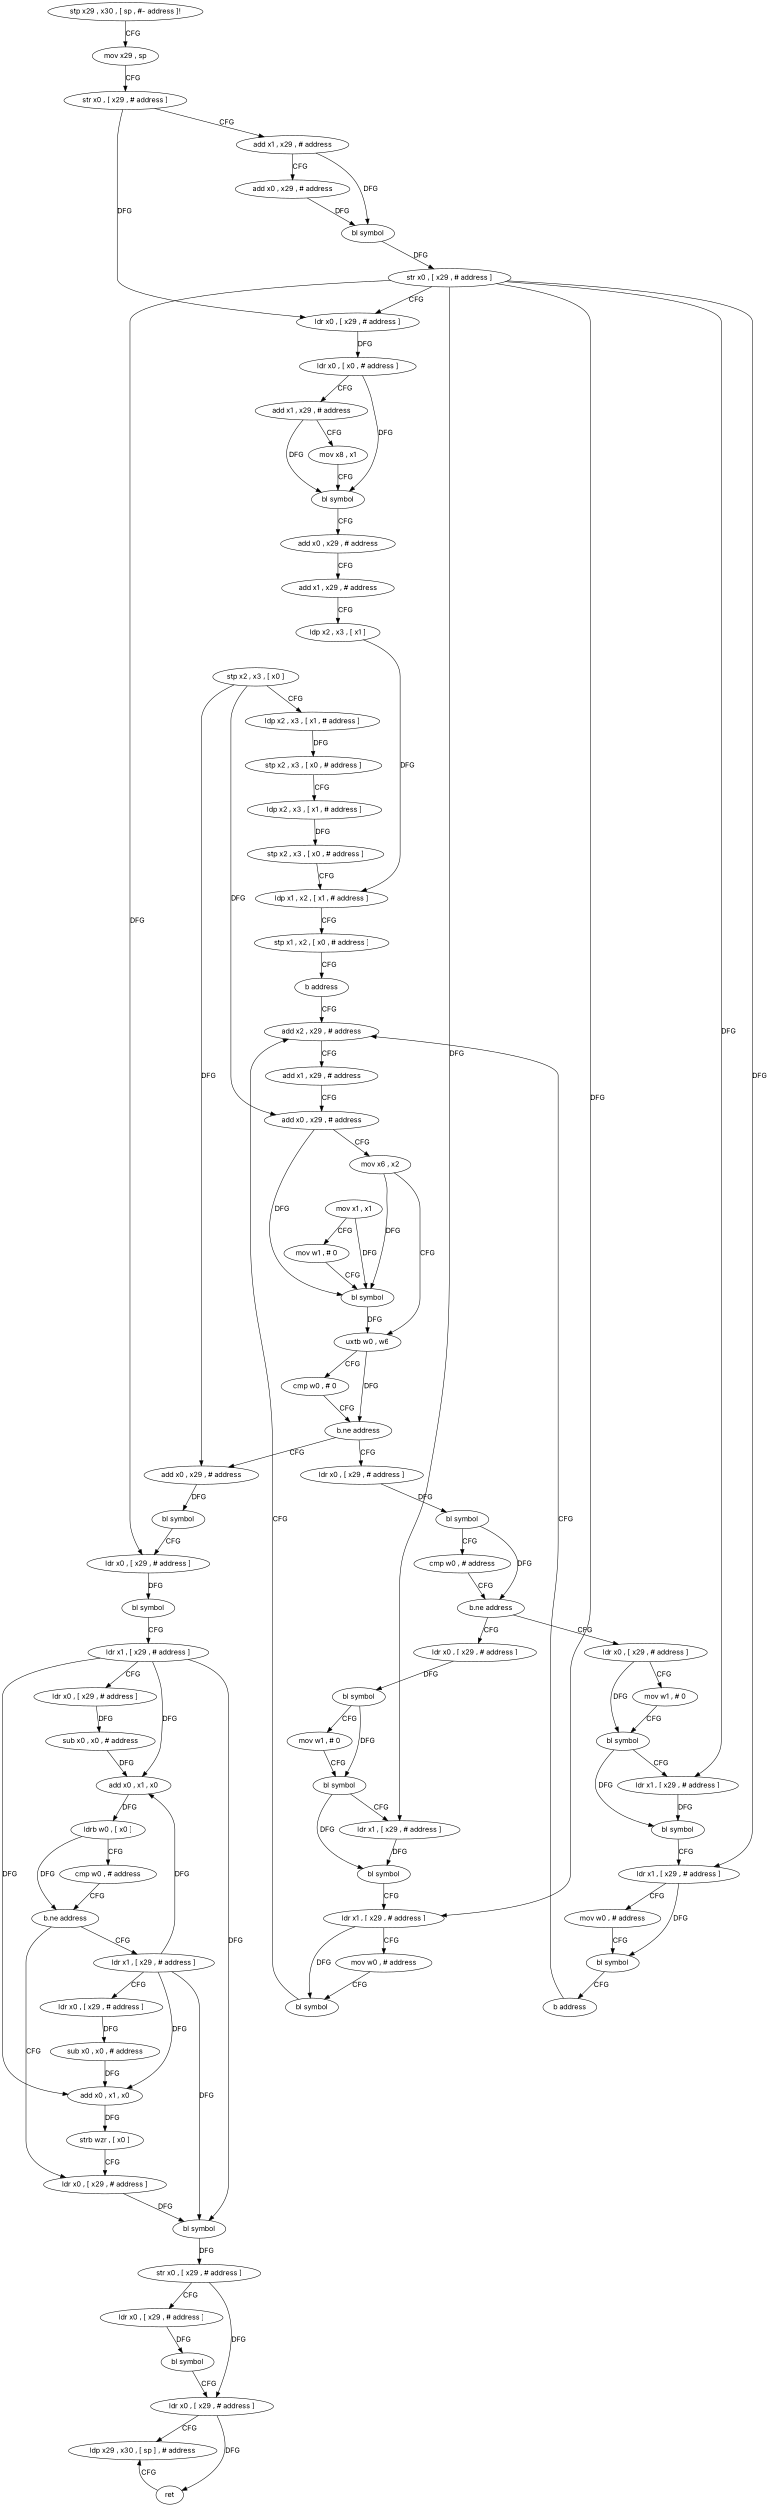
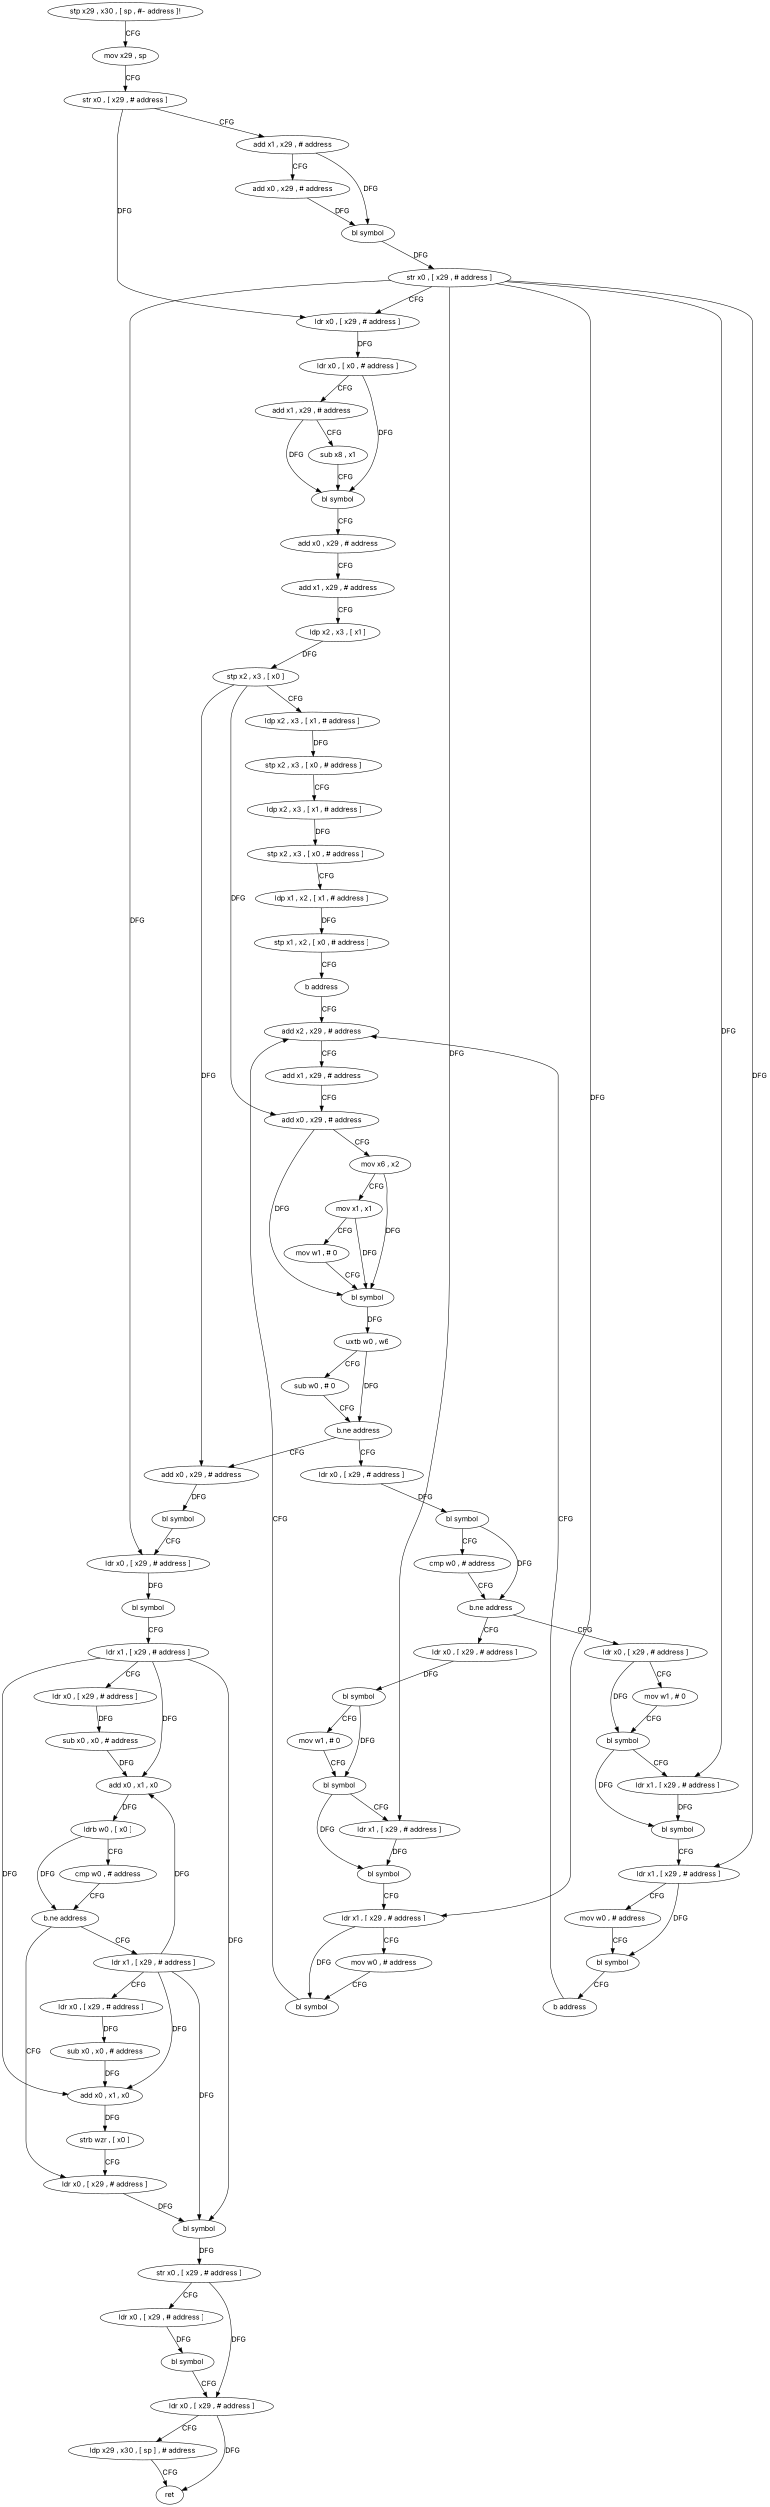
(338, 455) -> (338, 455)
(400, 764) -> (299, 654)
(329, 921) -> (329, 921)
(420, 1254) -> (368, 1185)
(315, 1386) -> (315, 1386)
(144, 2481) -> (159, 2470)
